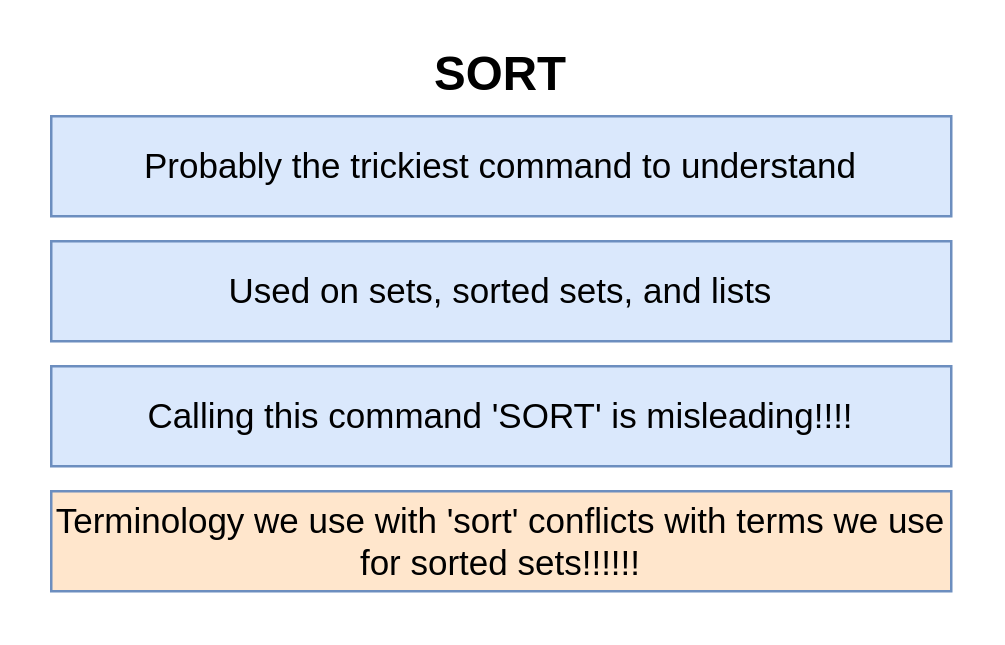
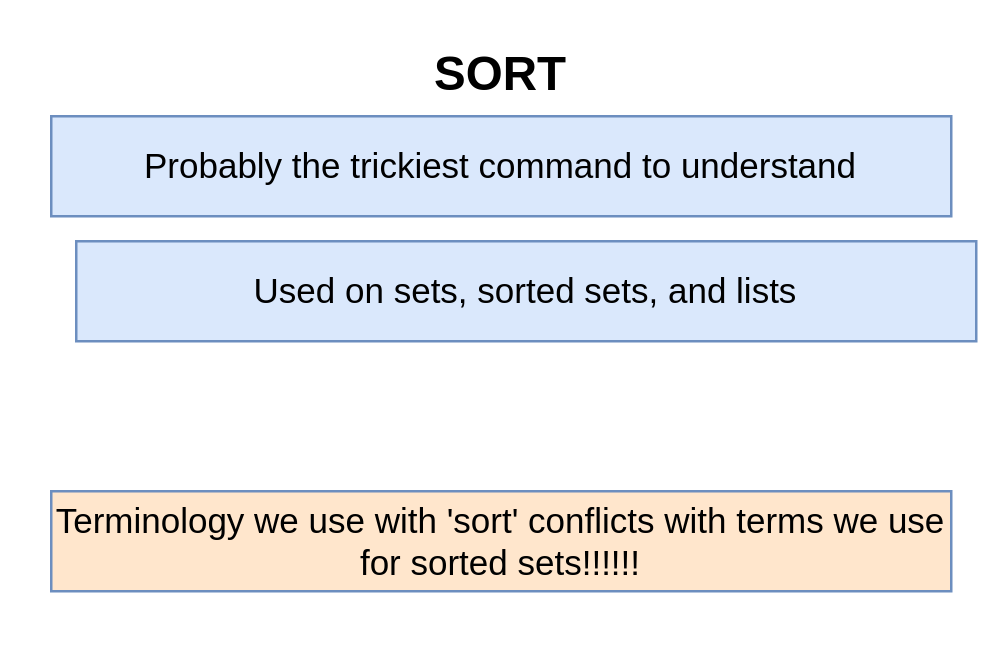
(501, 291) -> (526, 291)
(501, 416) -> none
